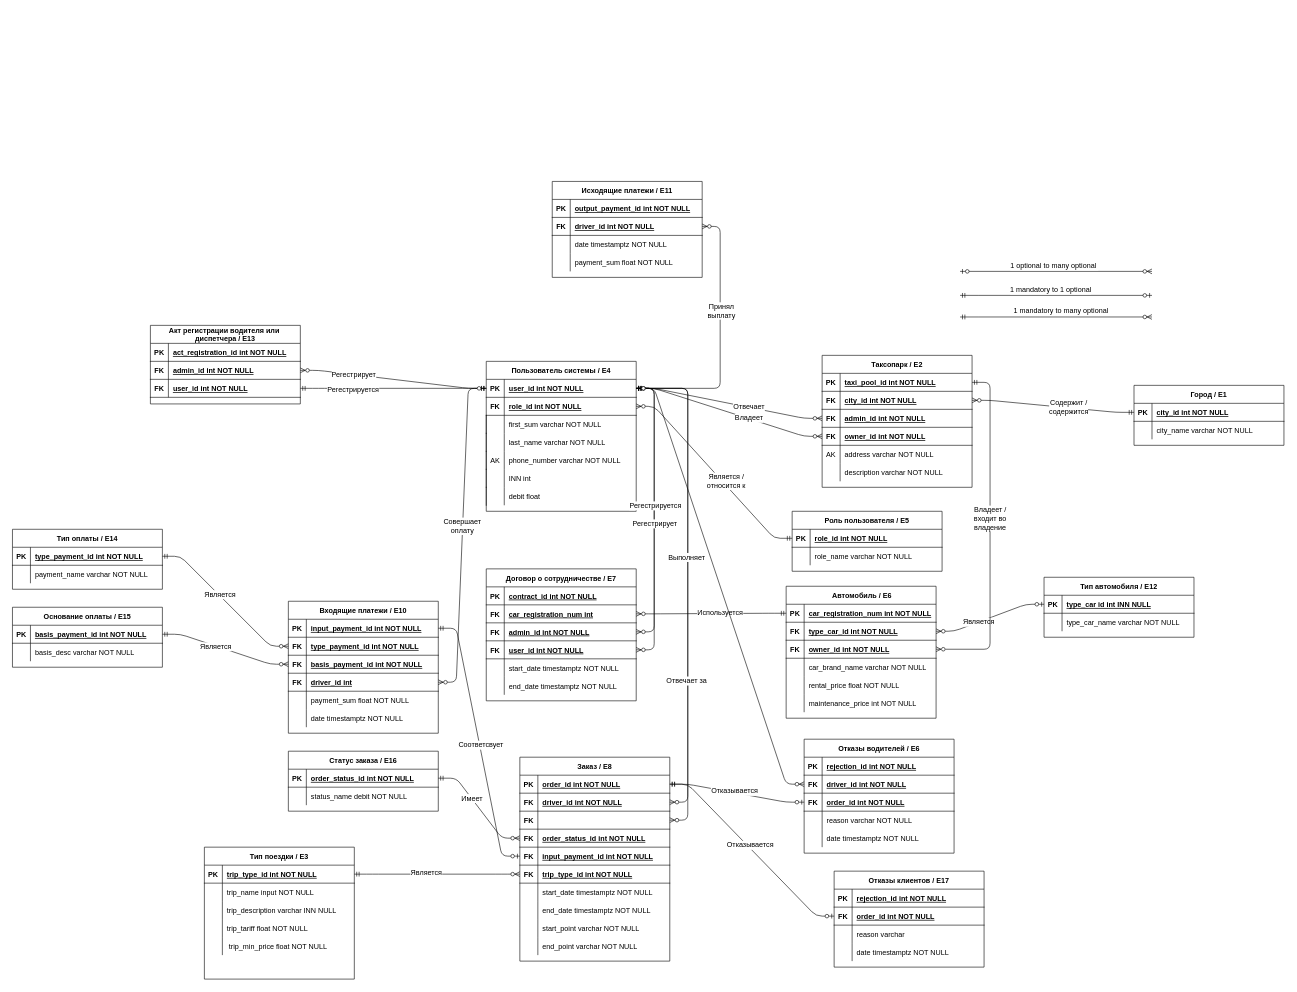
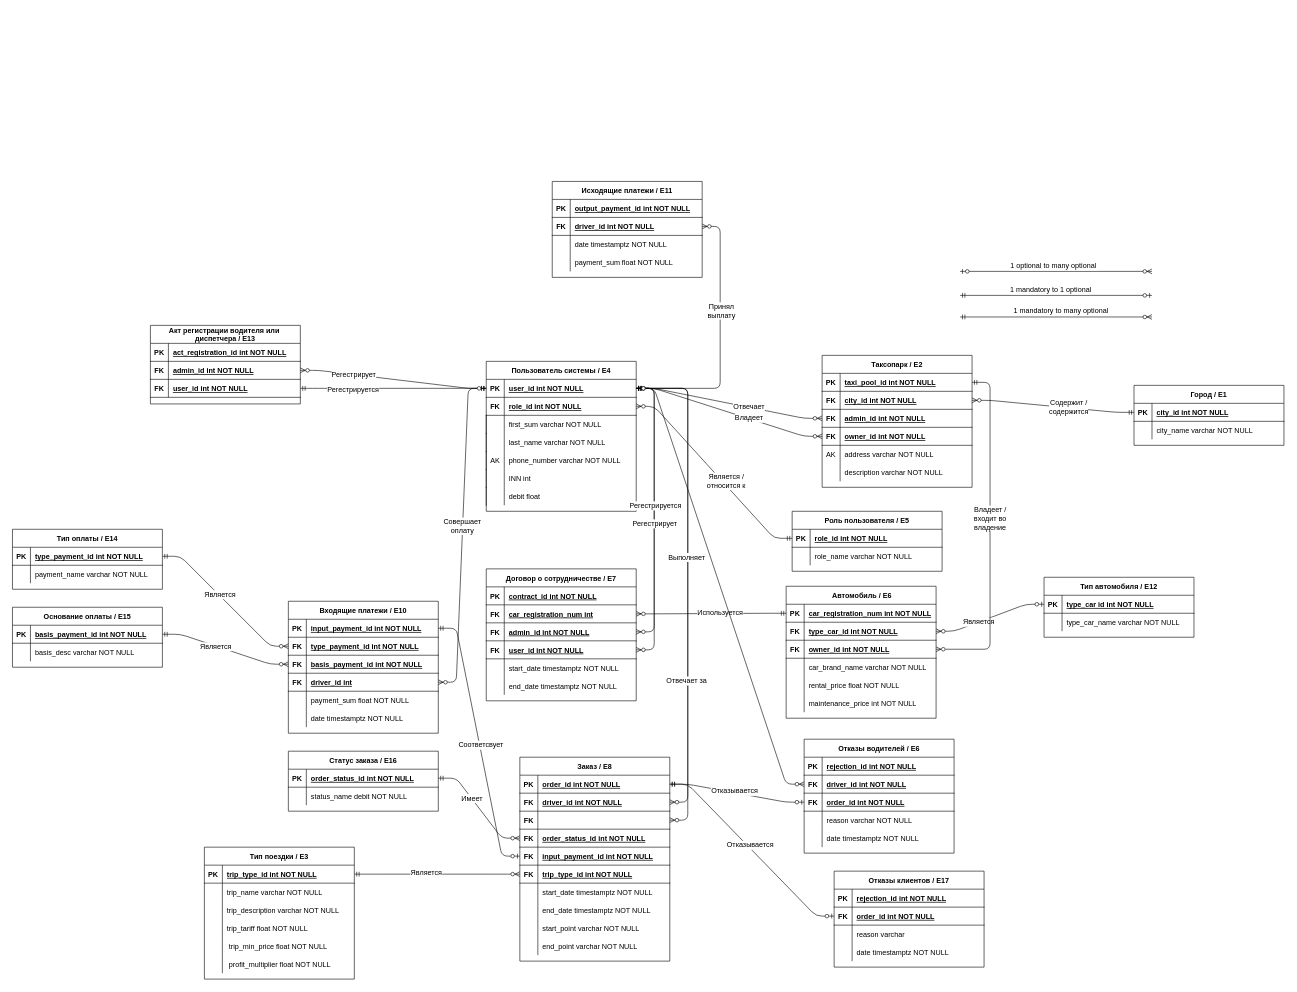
(1110, 605) -> (1110, 605)
(271, 893) -> (275, 893)
(288, 911) -> (288, 911)
none -> (288, 965)
